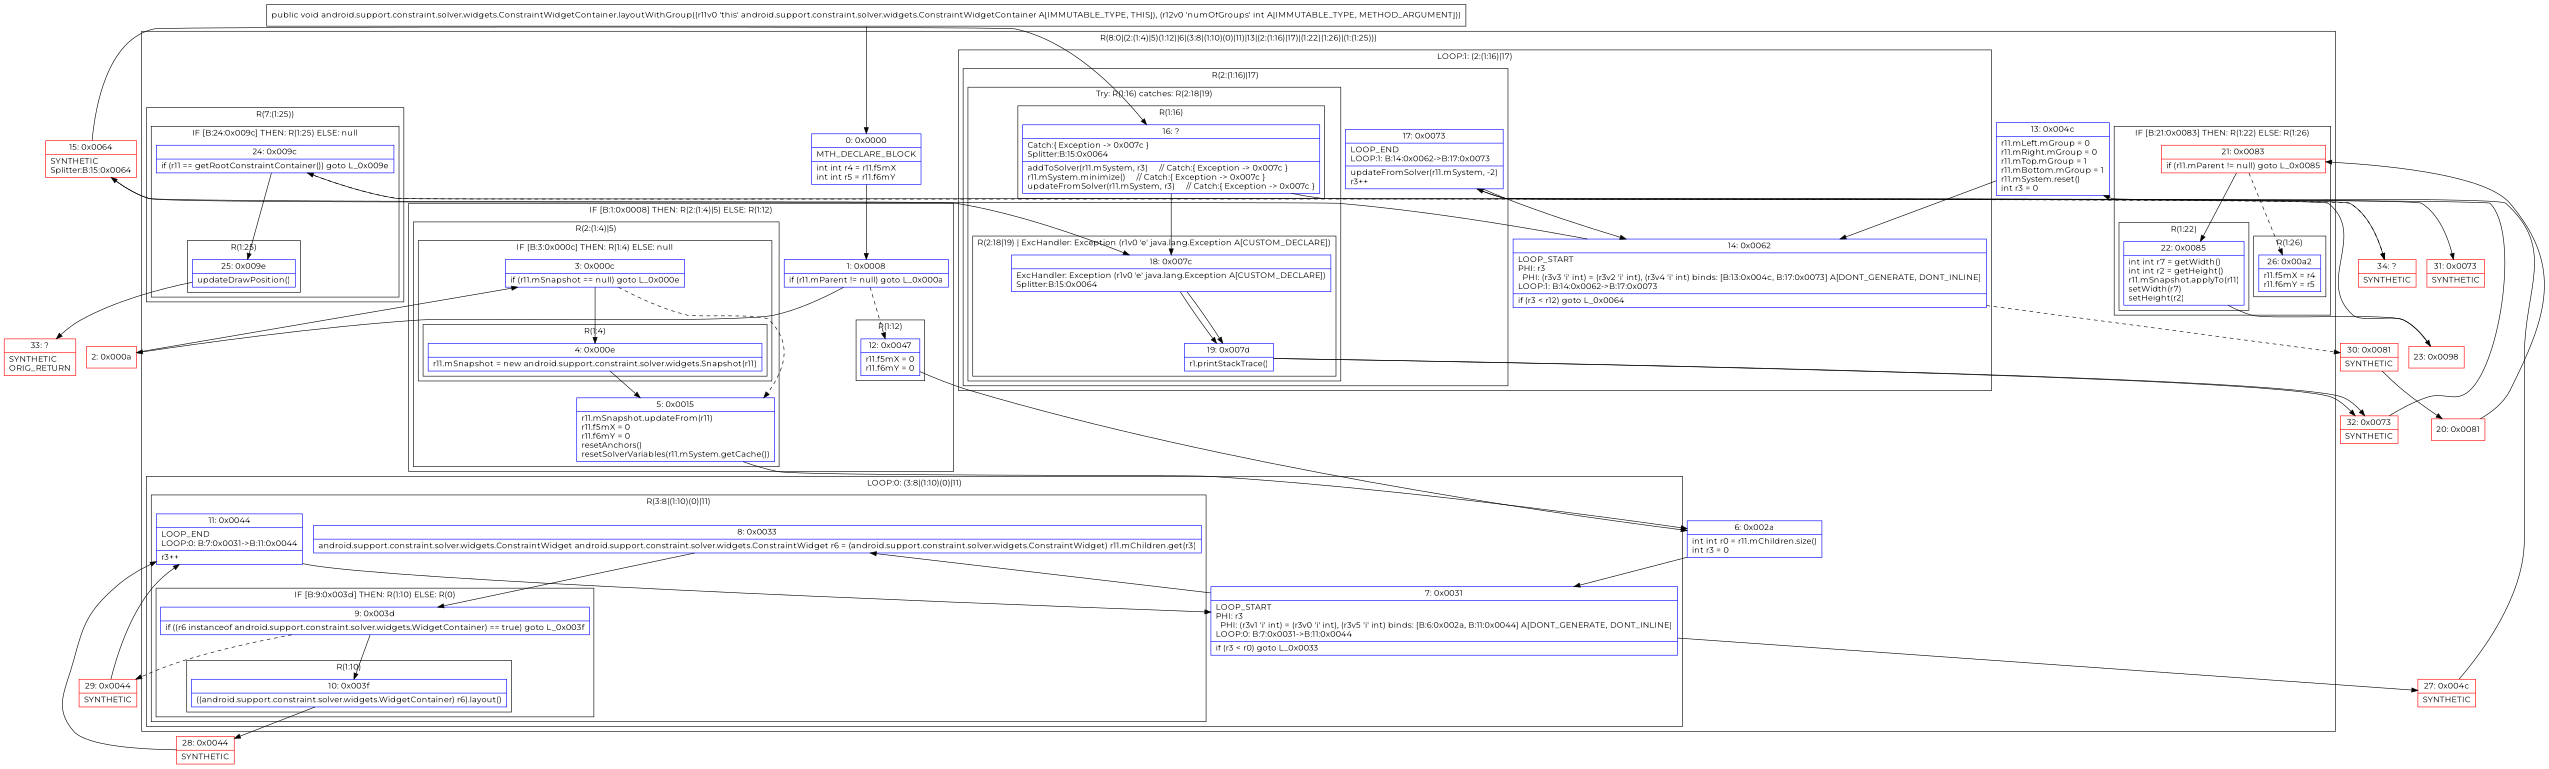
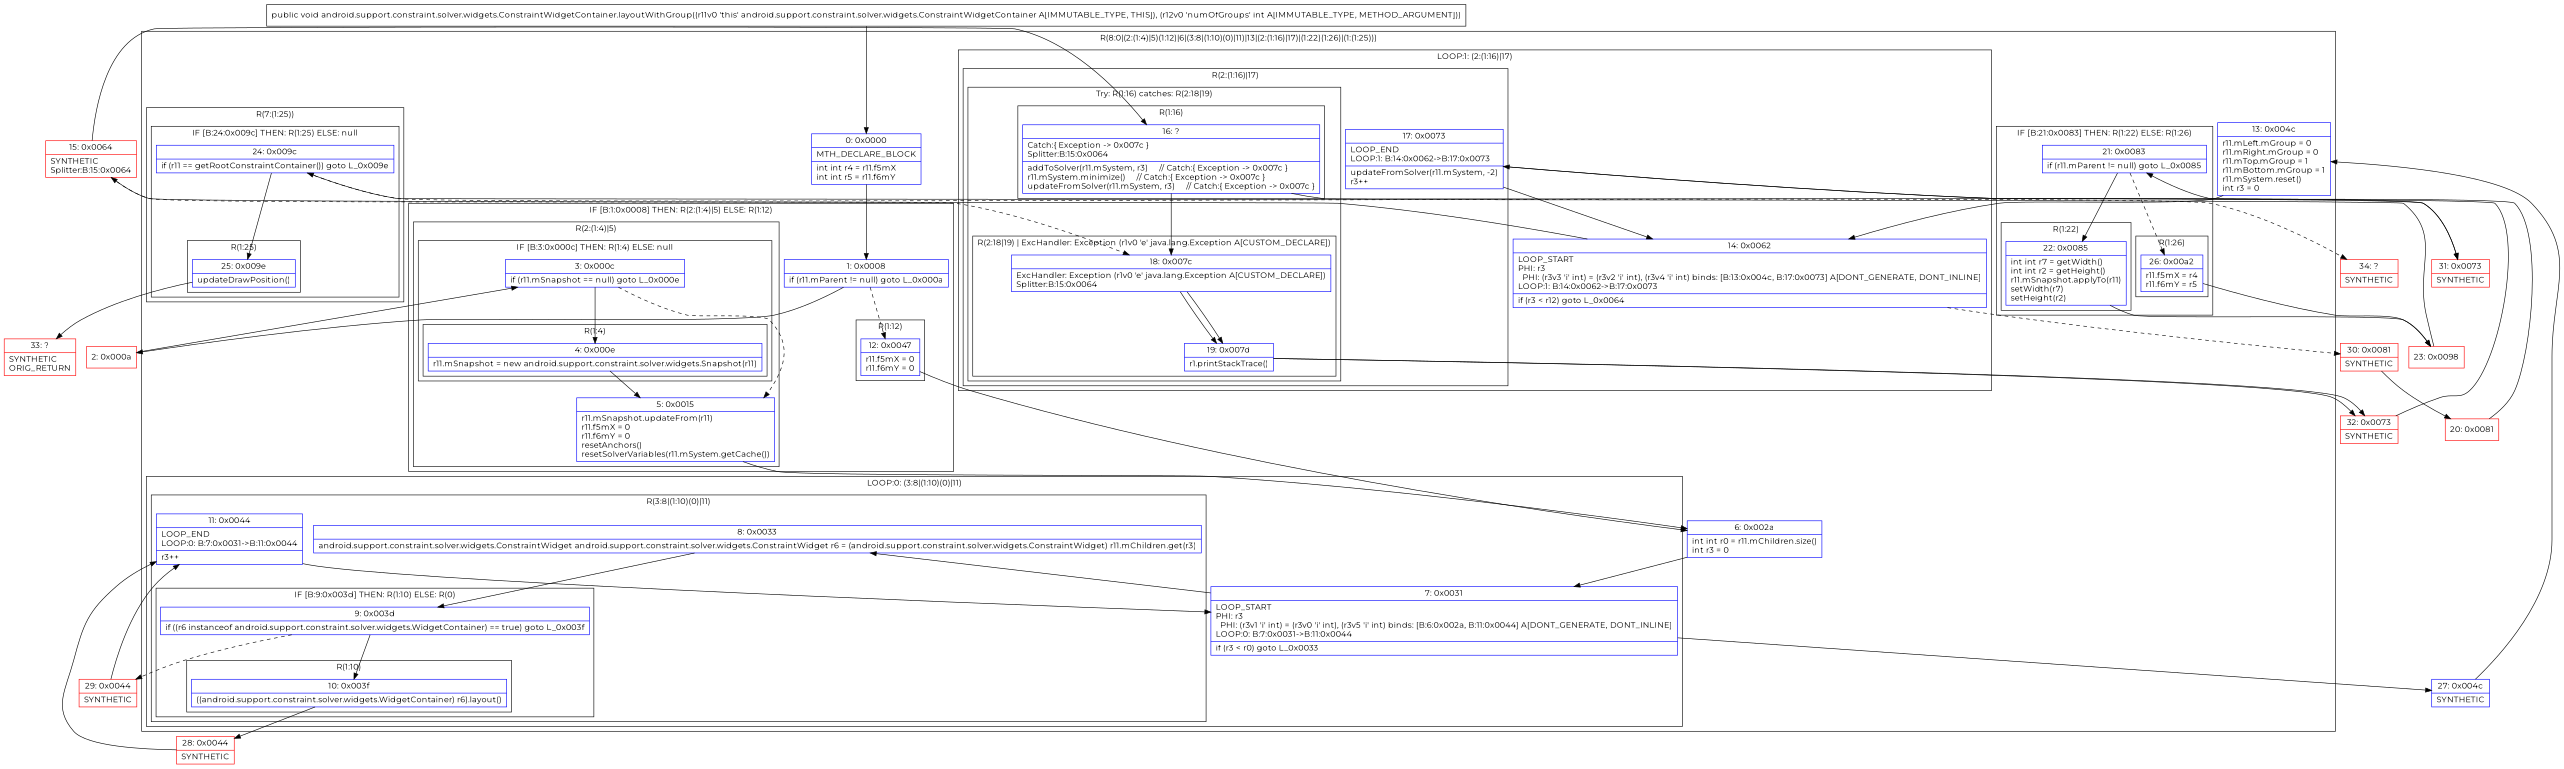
(2243, 159) -> (2124, 159)
(1851, 199) -> (1888, 199)
(618, 202) -> (618, 202)
none -> (2318, 312)
(2447, 693) -> (2461, 693)
